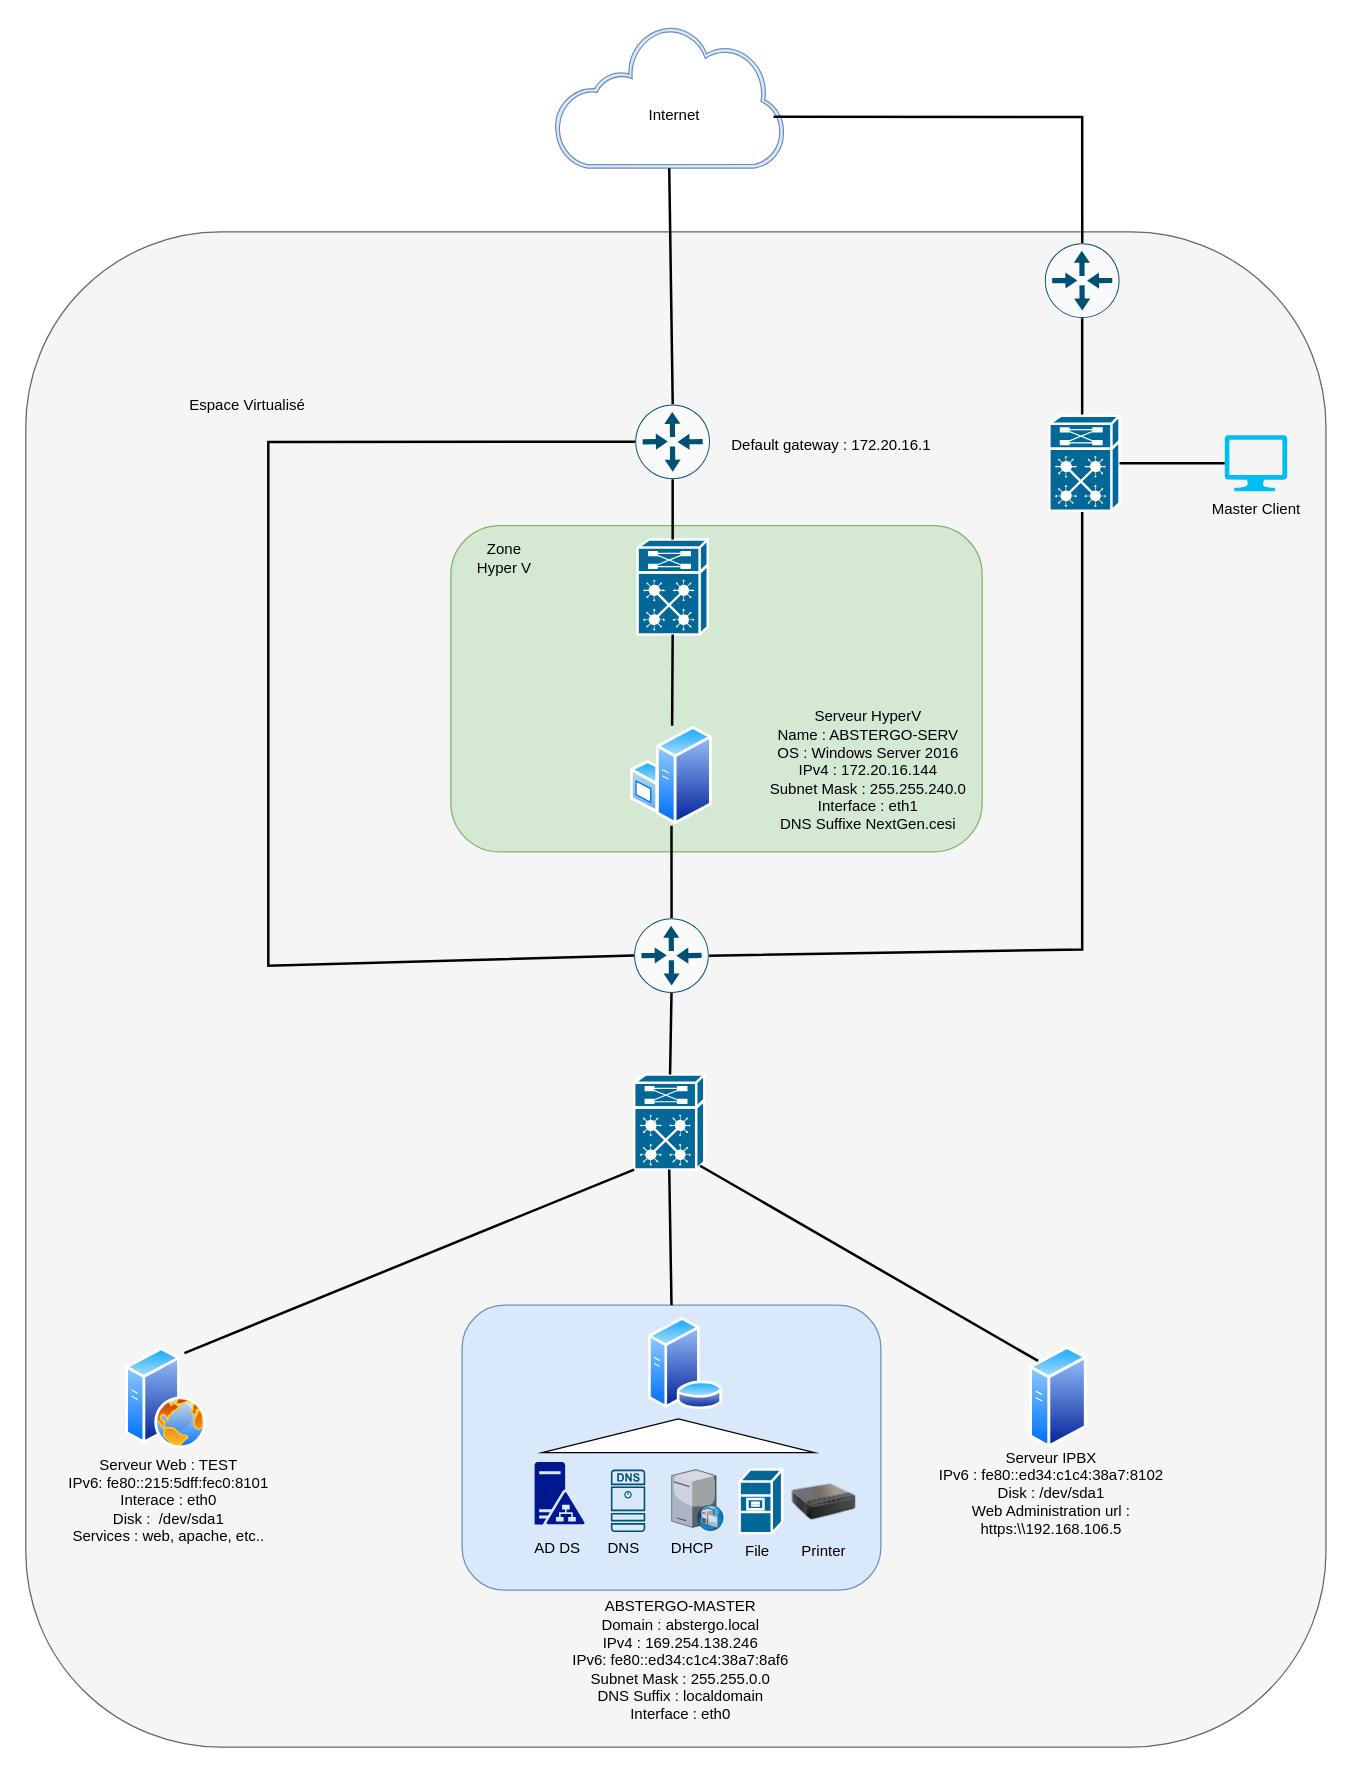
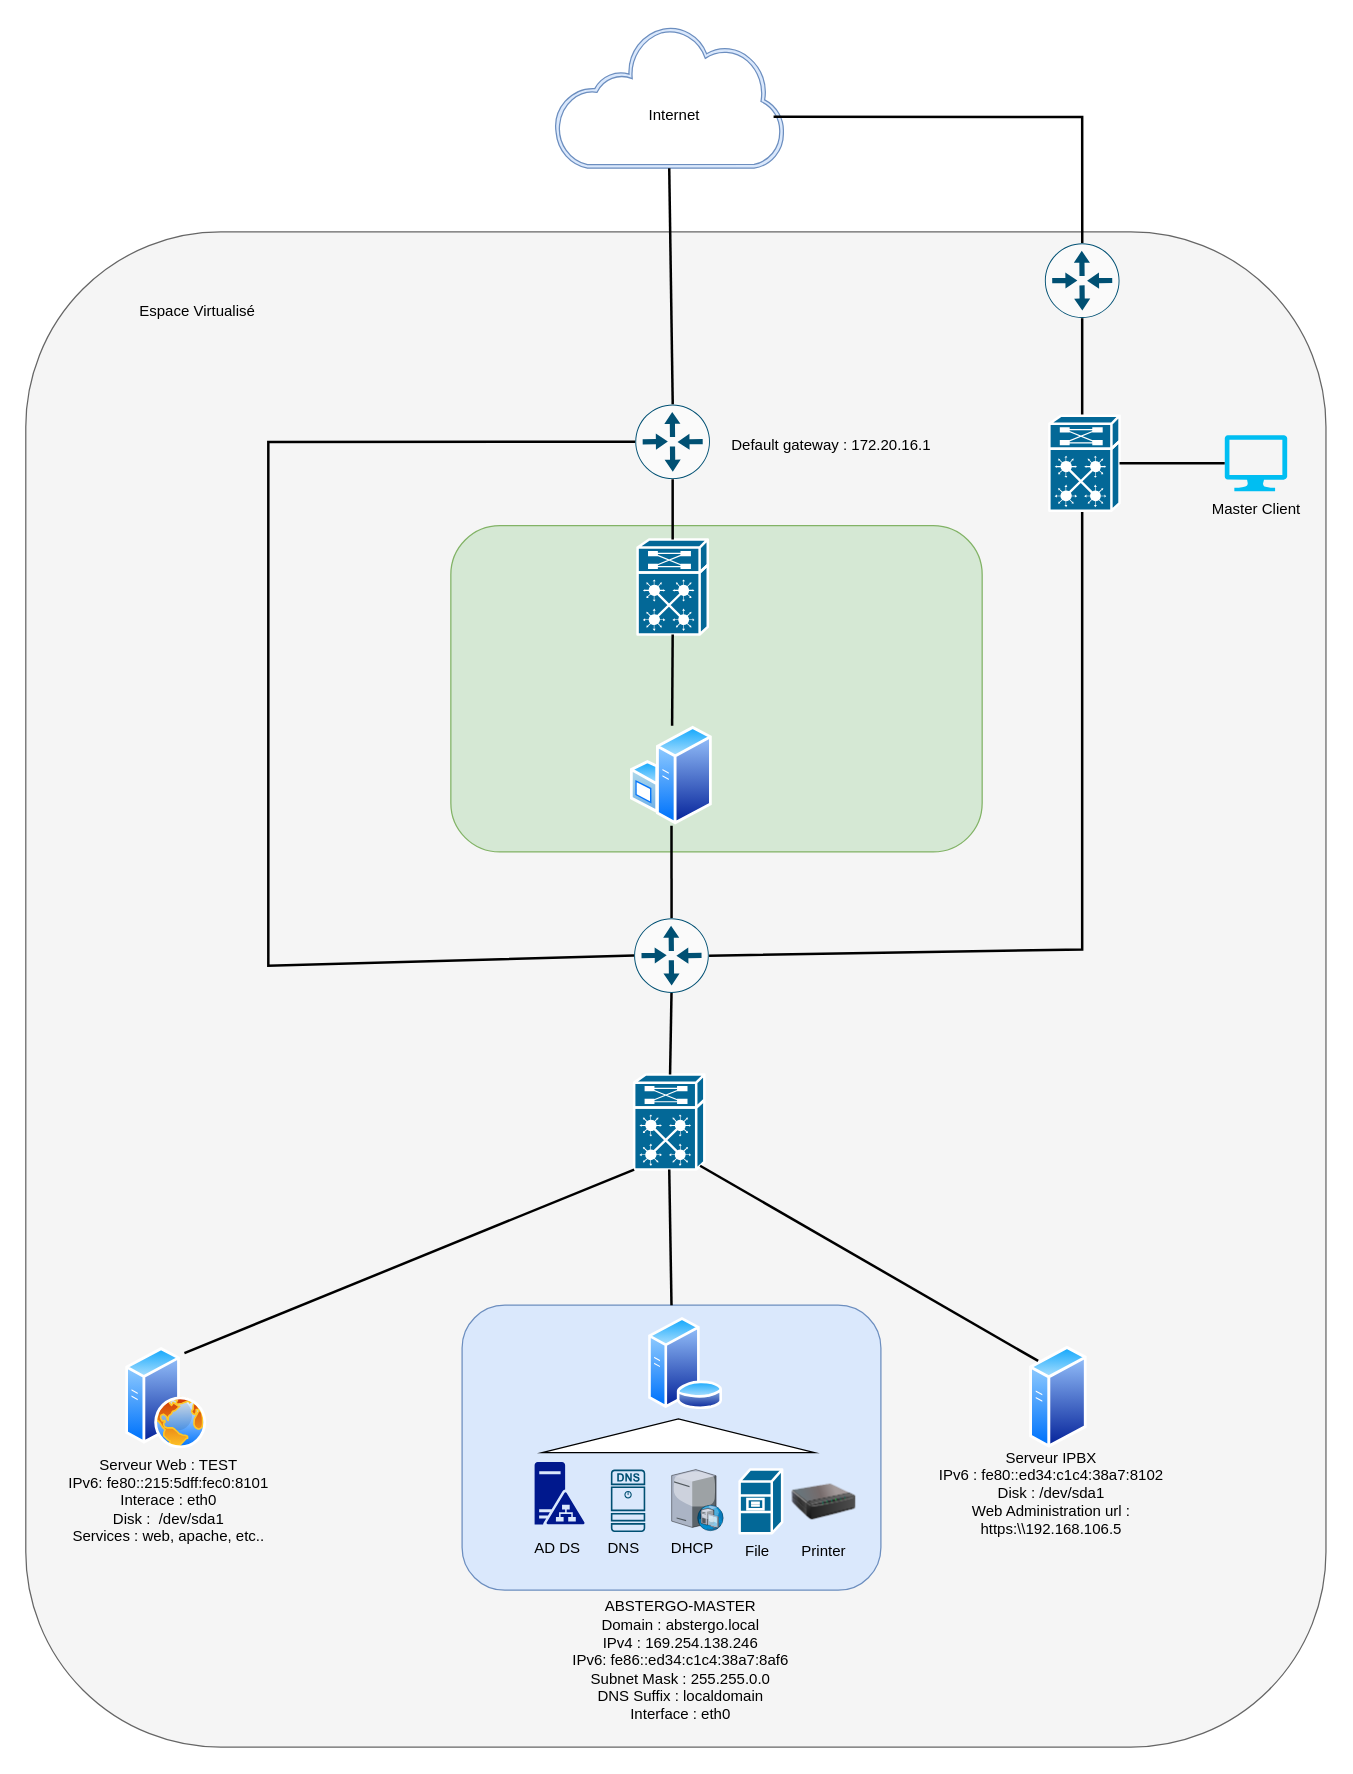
(247, 406) -> (197, 312)
(504, 558) -> none
(868, 771) -> none
(681, 1661) -> (681, 1661)
